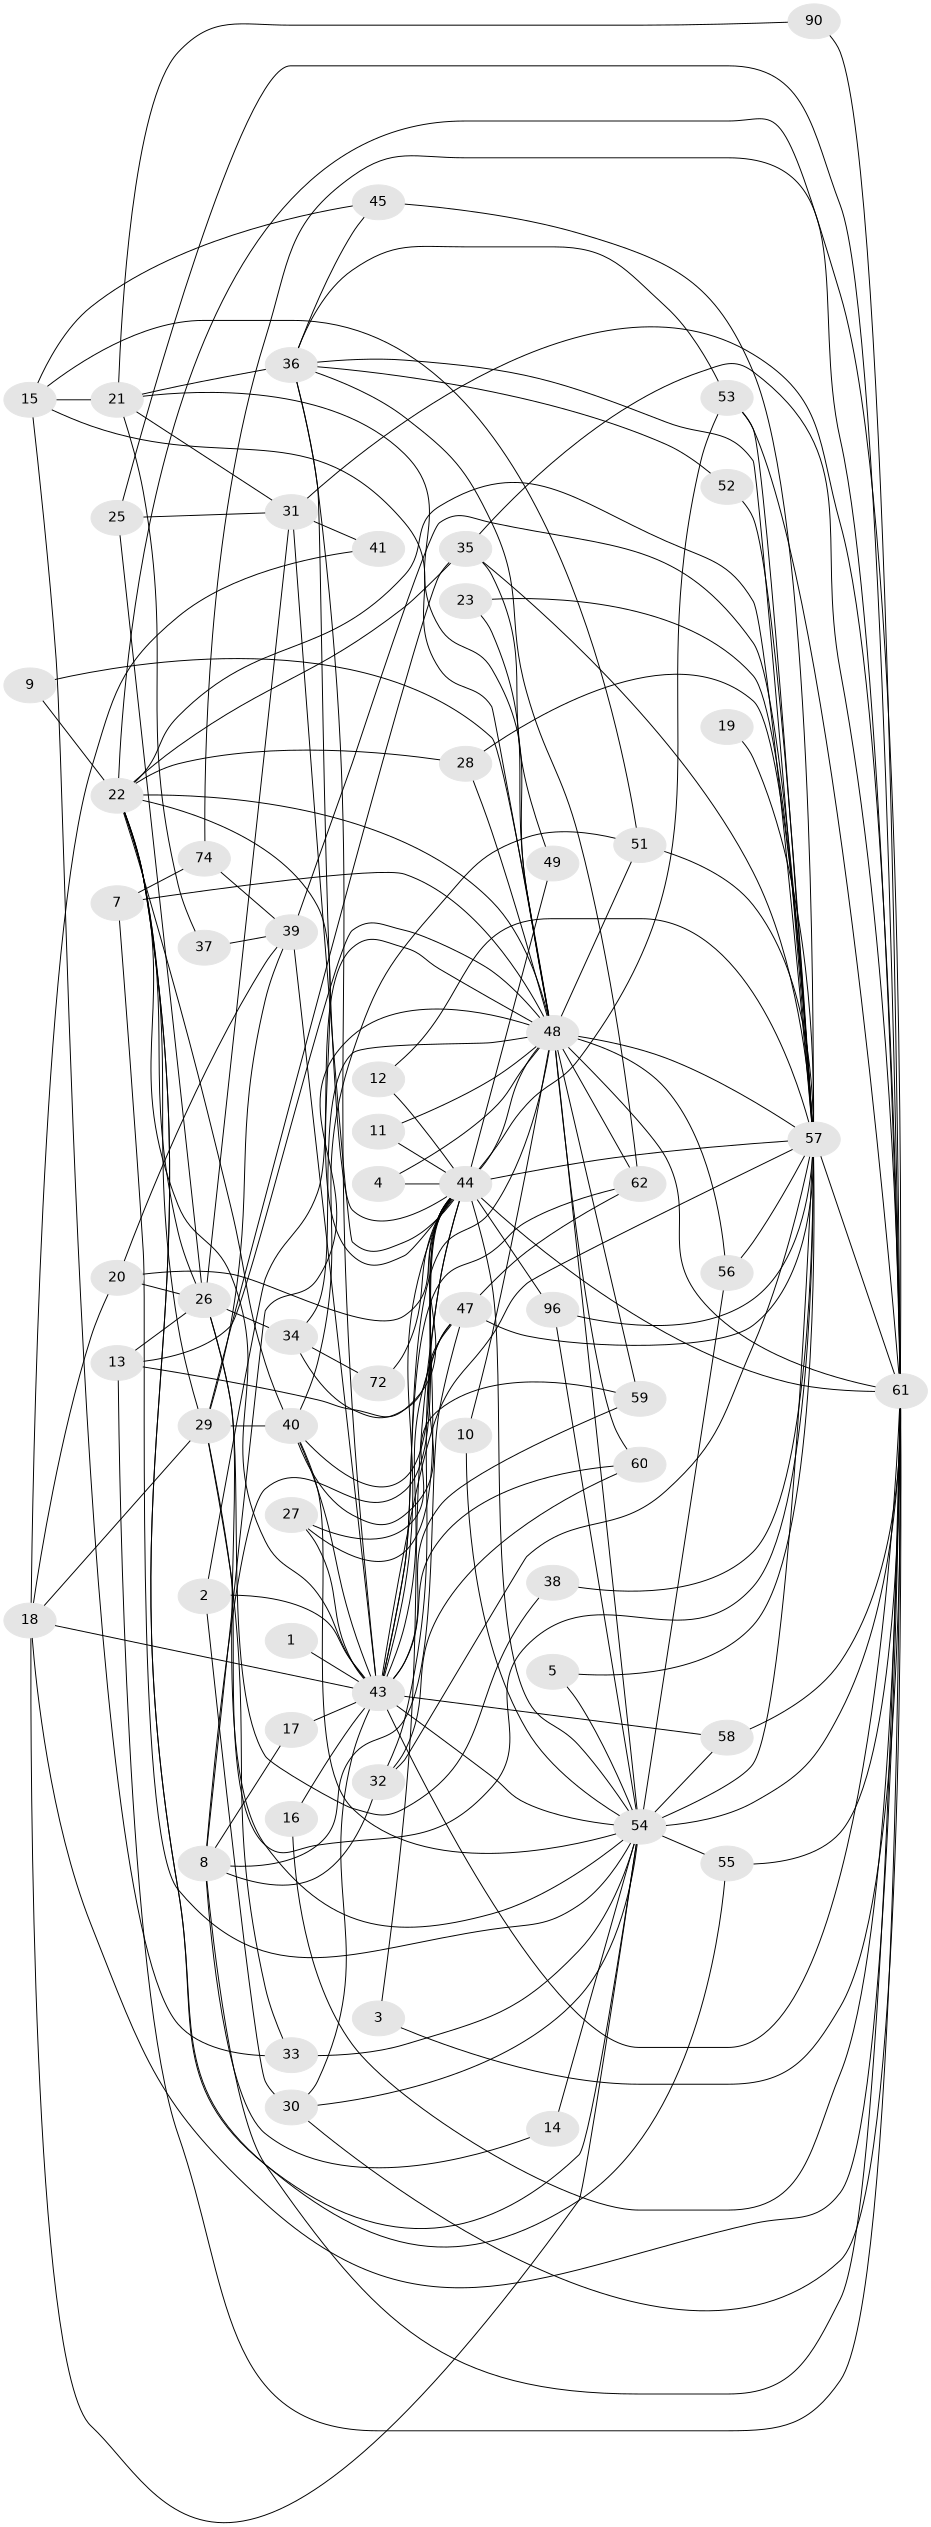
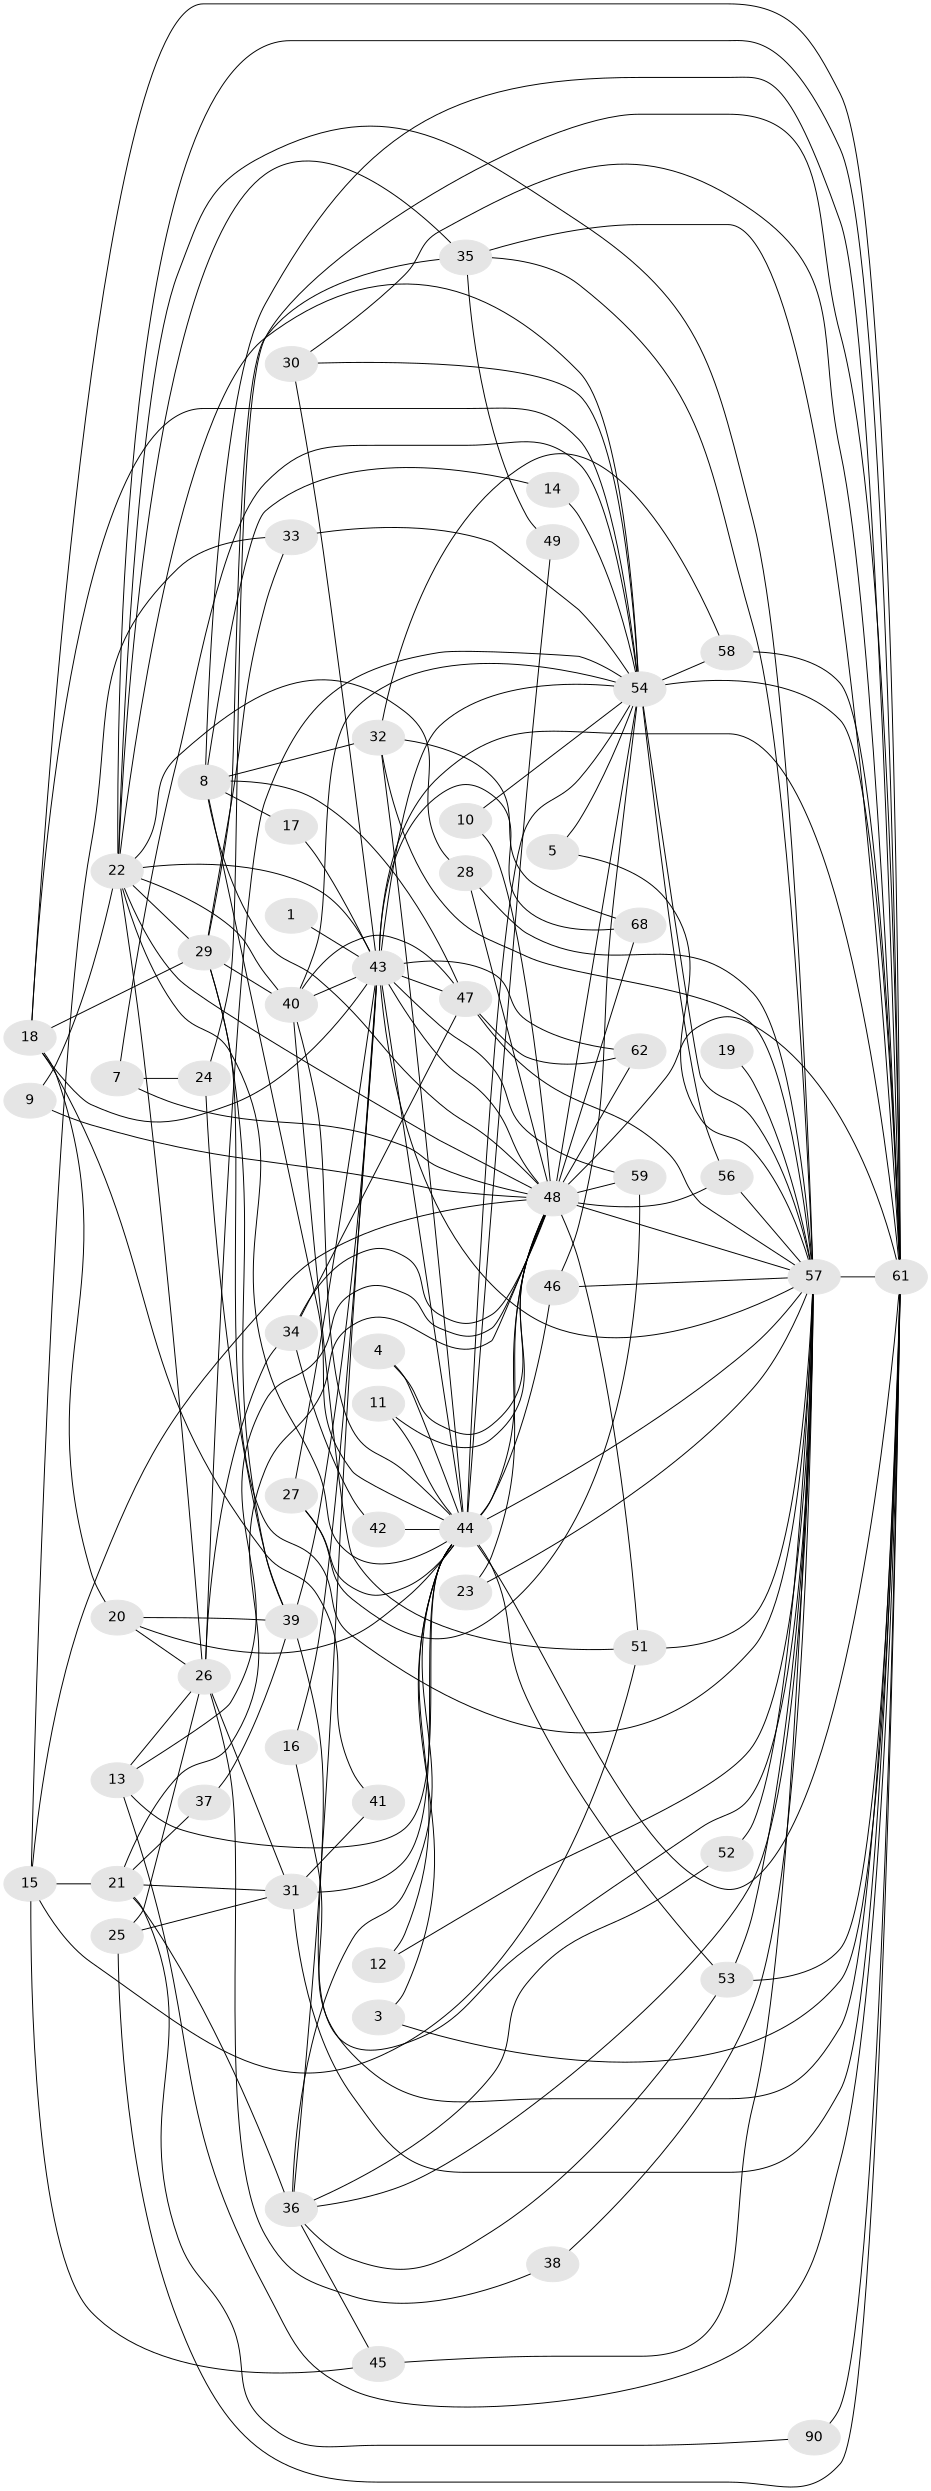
(538, 728) -> none
(204, 859) -> (204, 1078)
(553, 1310) -> (553, 1288)
(379, 1383) -> (379, 1529)
(640, 1465) -> (640, 925)
(204, 1596) -> none
(553, 1715) -> (521, 468)
(727, 1864) -> none
